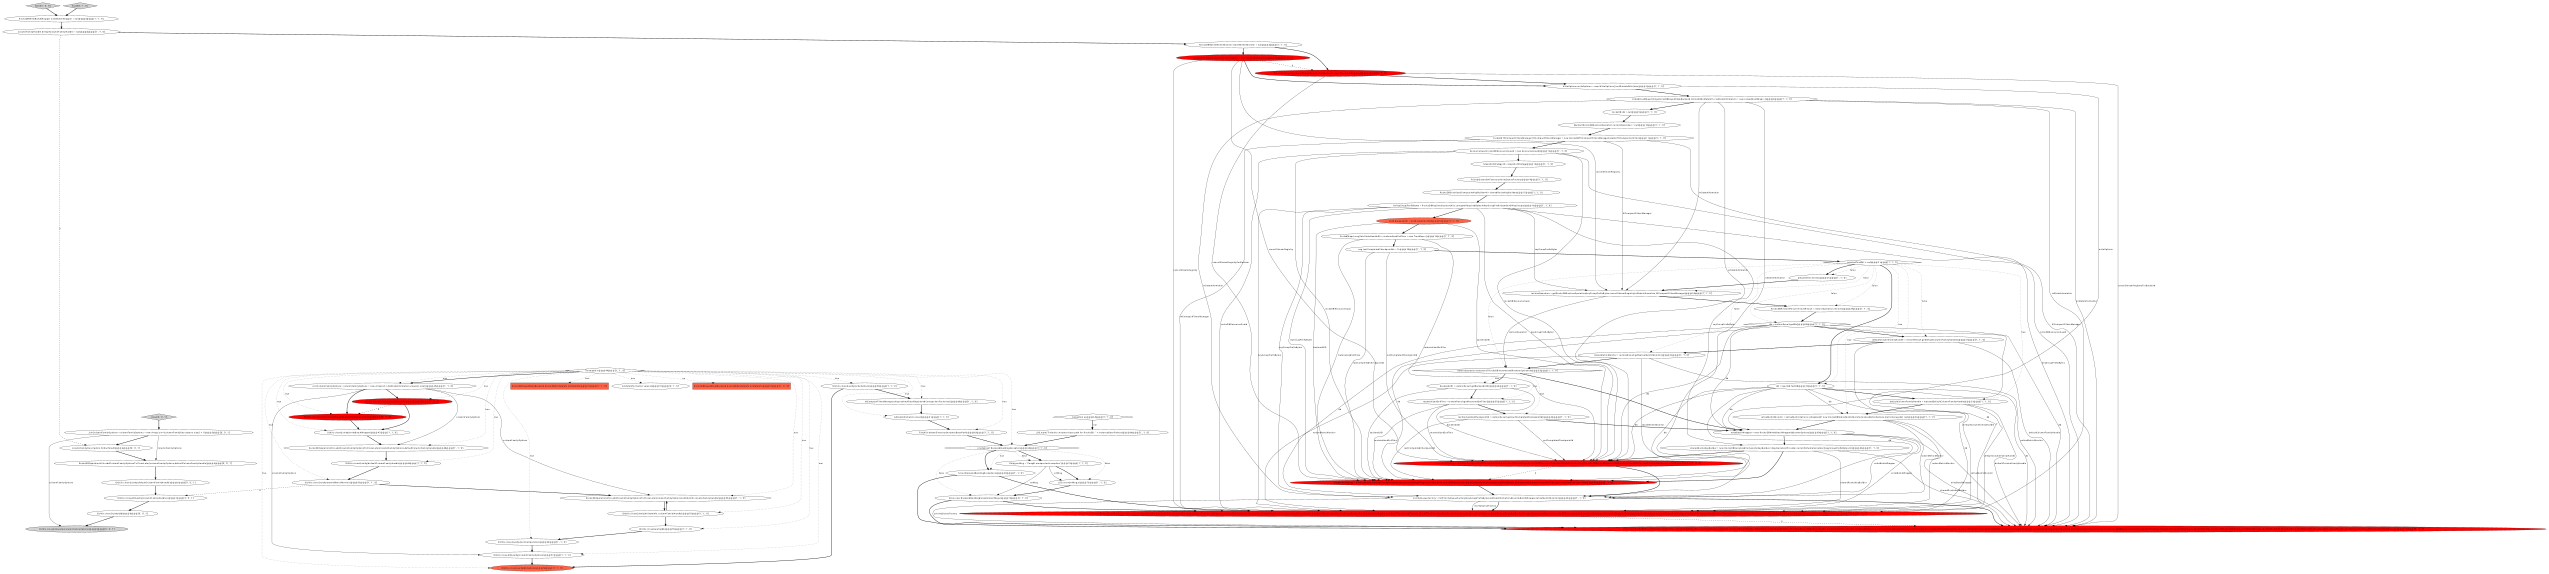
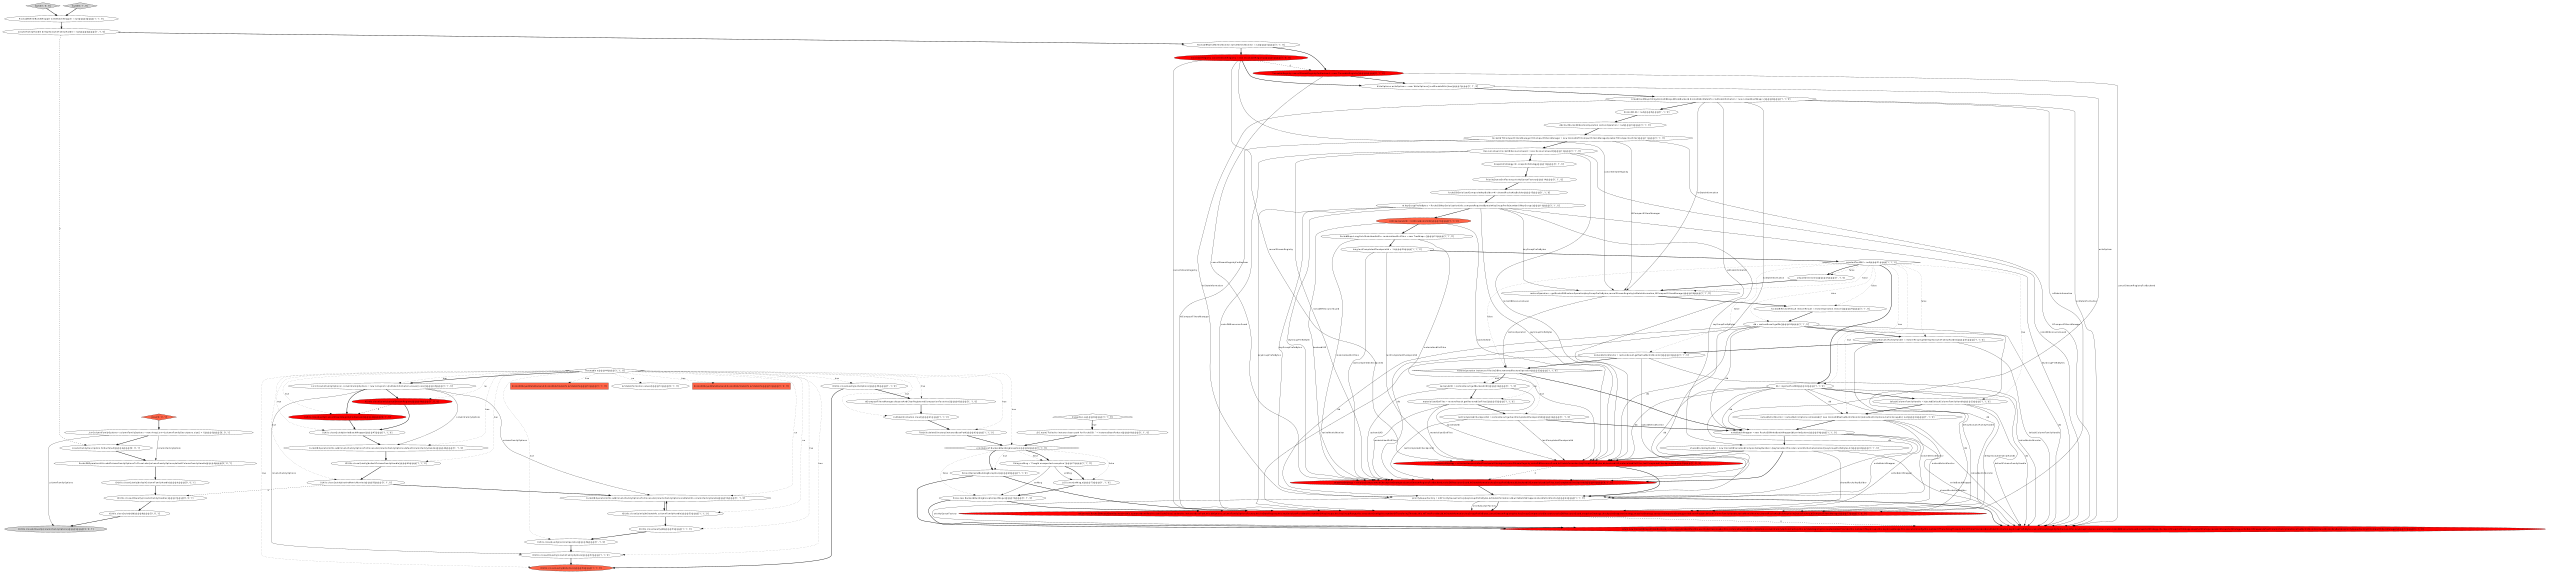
(1797, 324) -> (1781, 324)
(159, 417) -> (159, 417)
